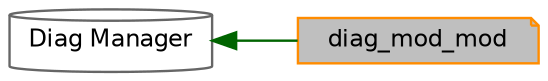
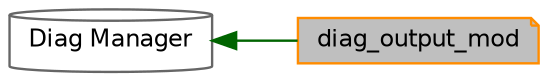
(418, 41) -> (418, 41)
